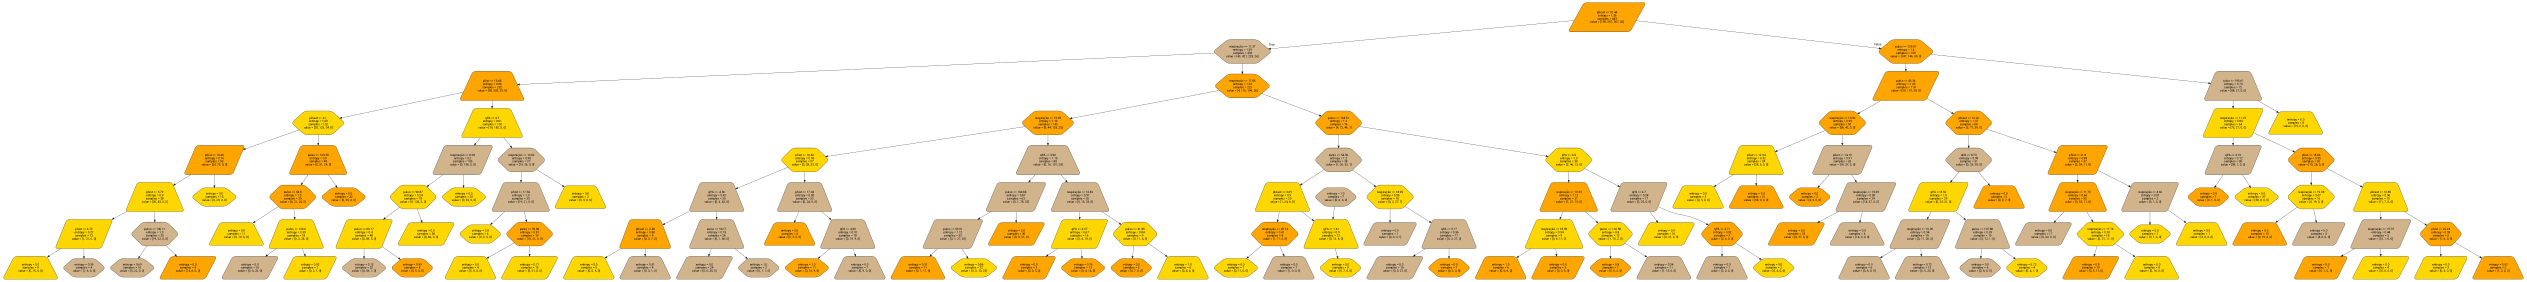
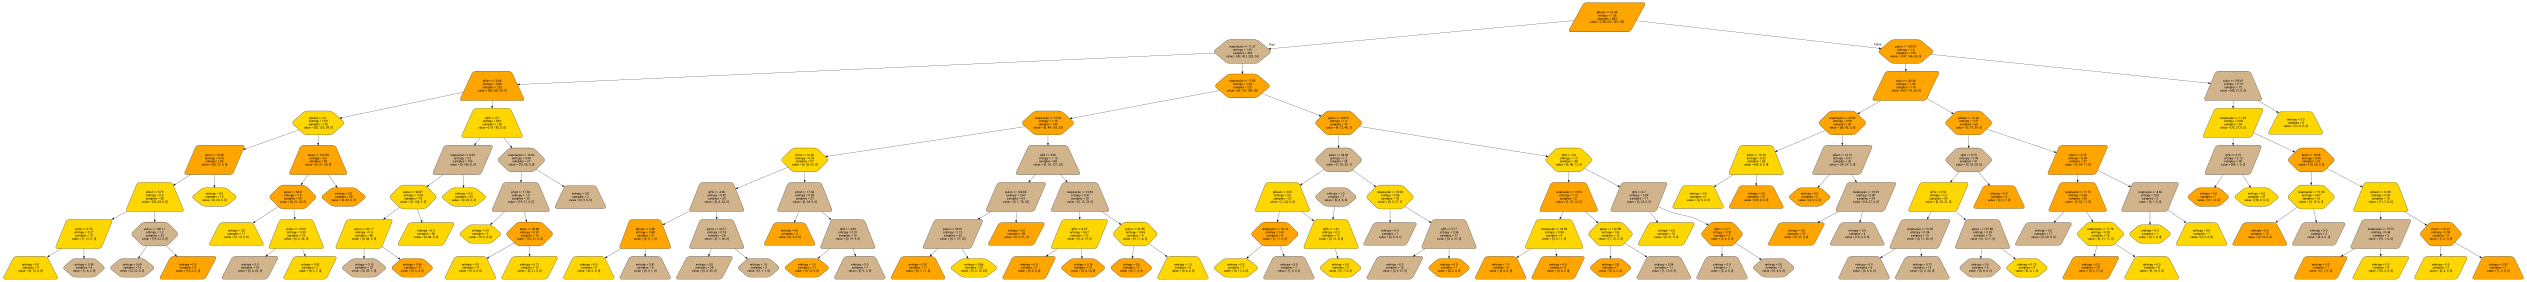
(580, 197) -> (580, 197)
(1774, 268) -> (1774, 268)
